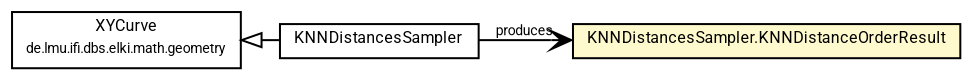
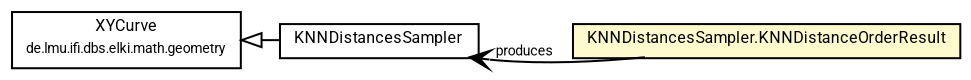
(514, 40) -> (568, 62)
